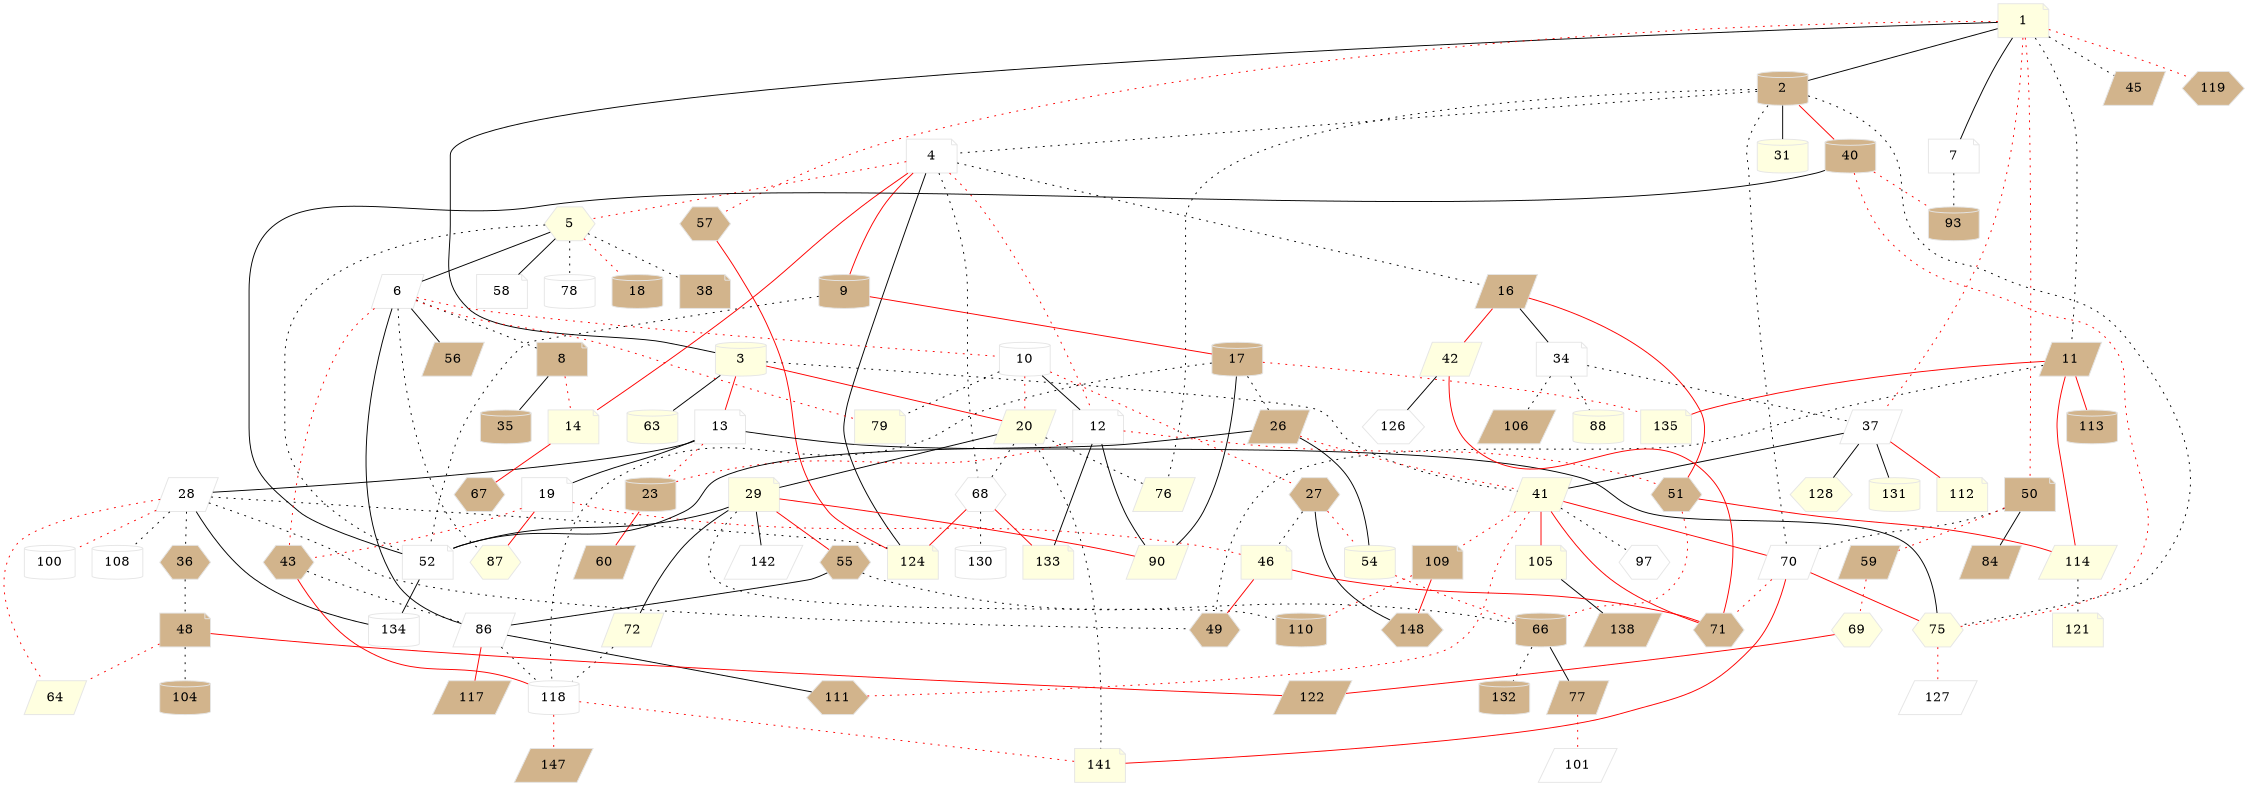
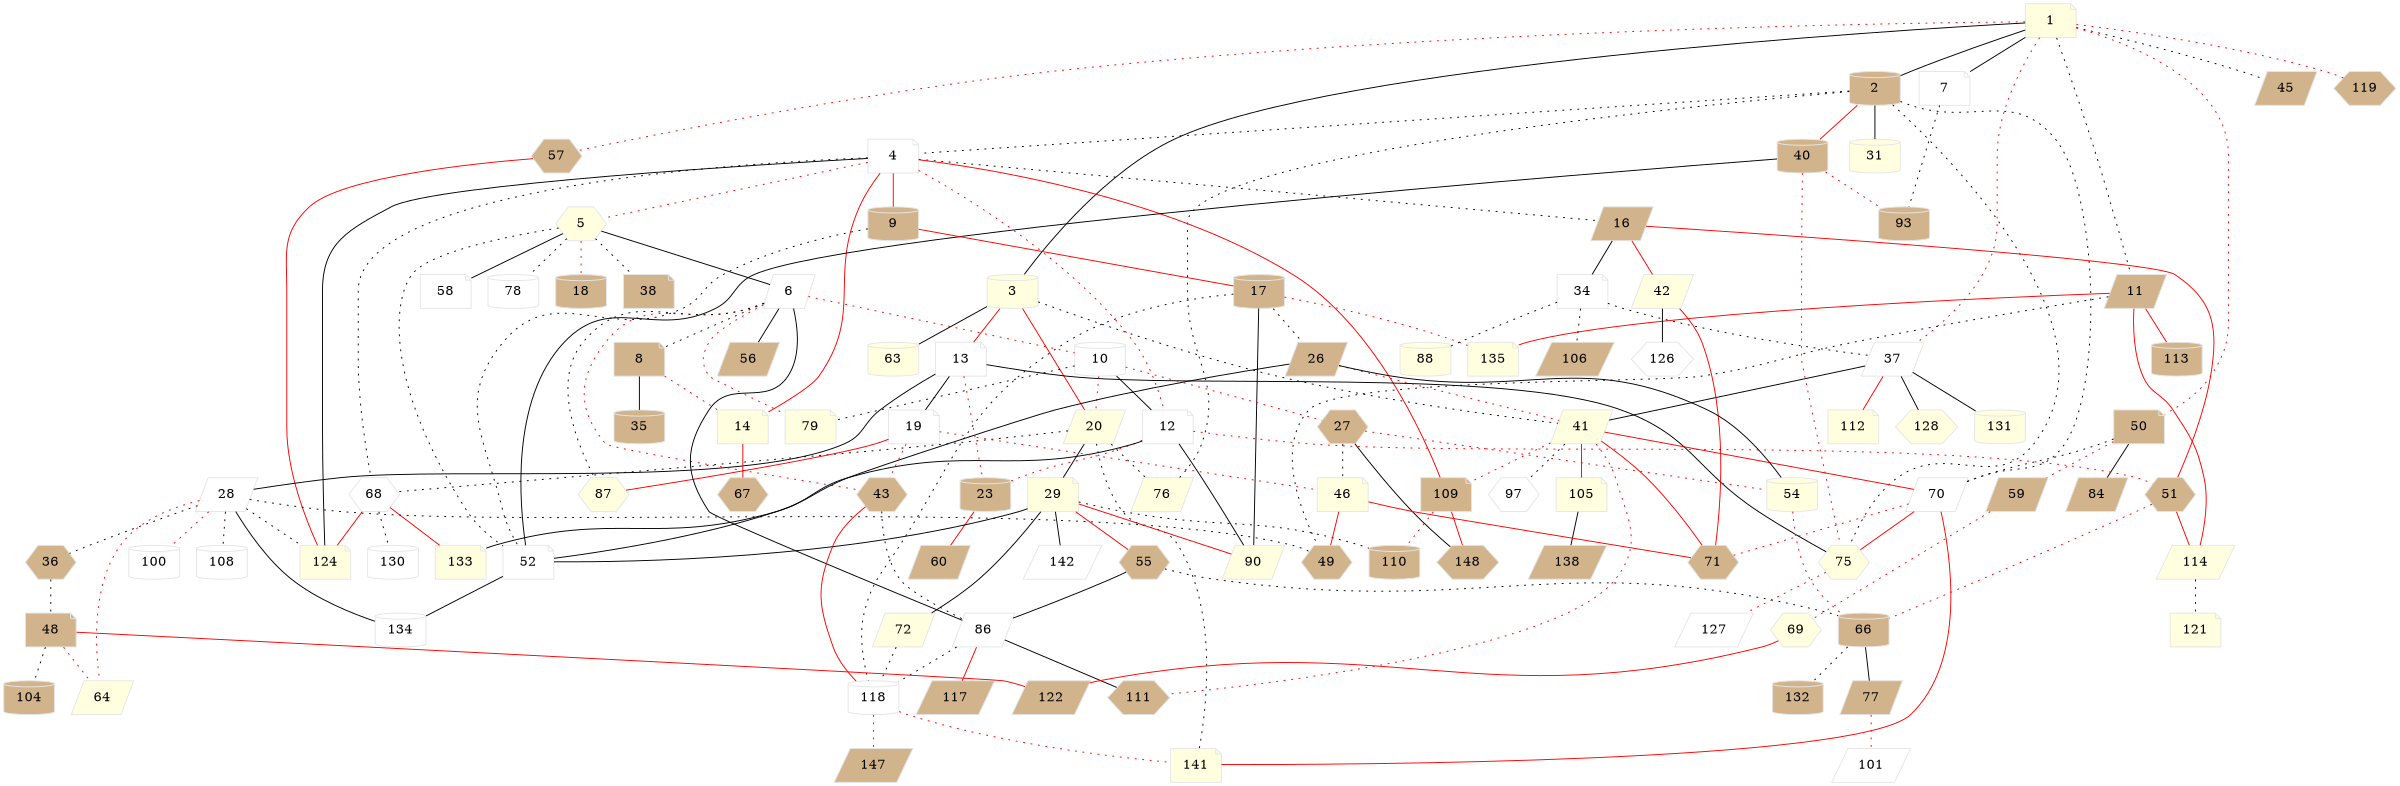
none -> (1231, 242)
